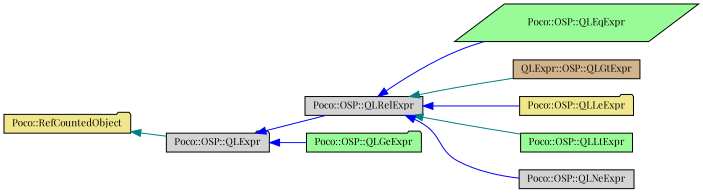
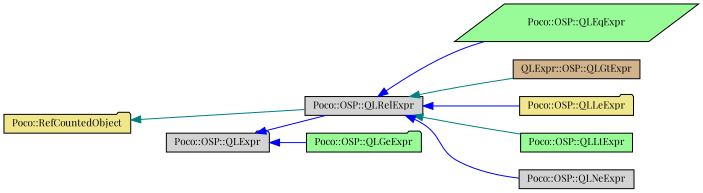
(153, 135) -> (223, 114)
